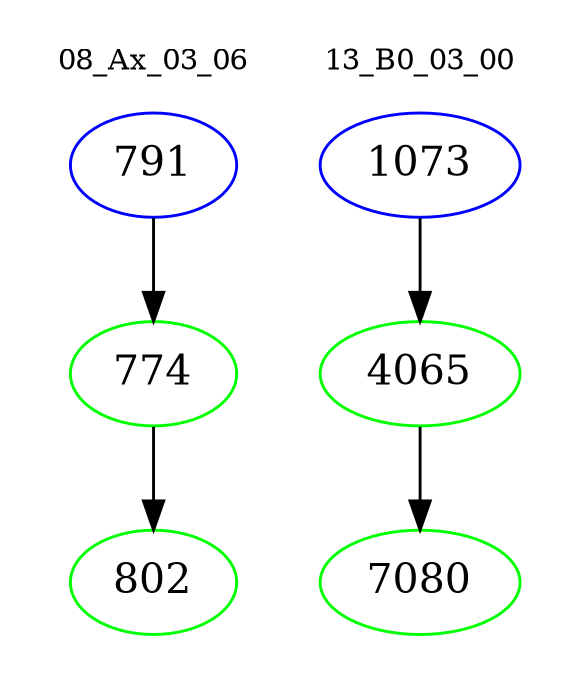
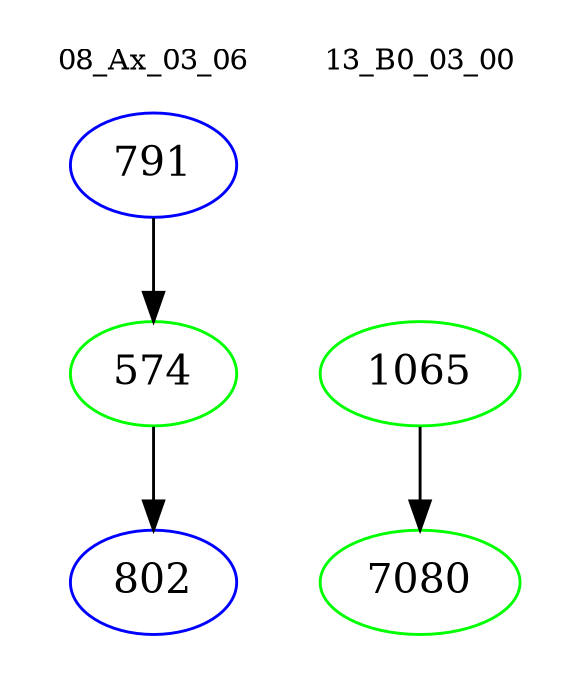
(420, 165) -> none
(154, 374) -> (154, 374)
(420, 374) -> (420, 374)
(154, 582) -> (154, 582)
